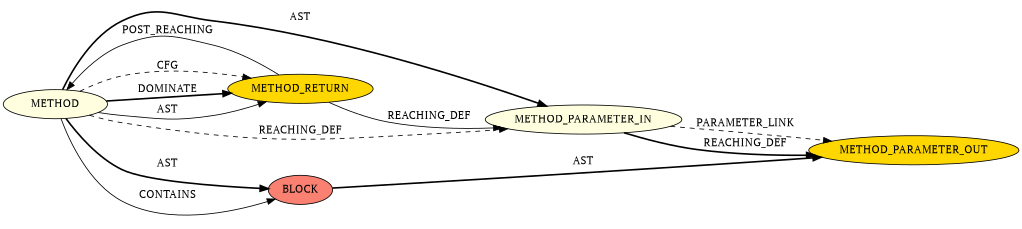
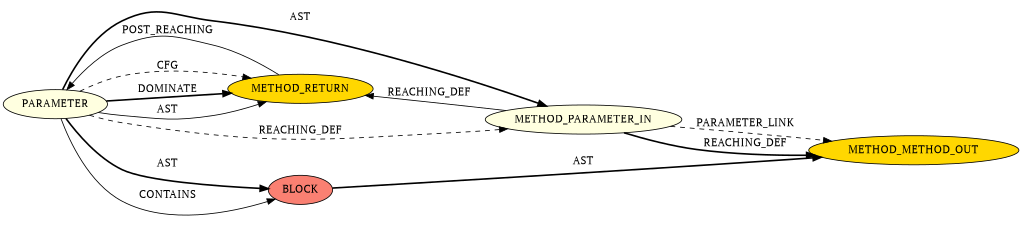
(55, 104) -> (55, 104)
(409, 125) -> (440, 103)
(914, 150) -> (914, 150)
